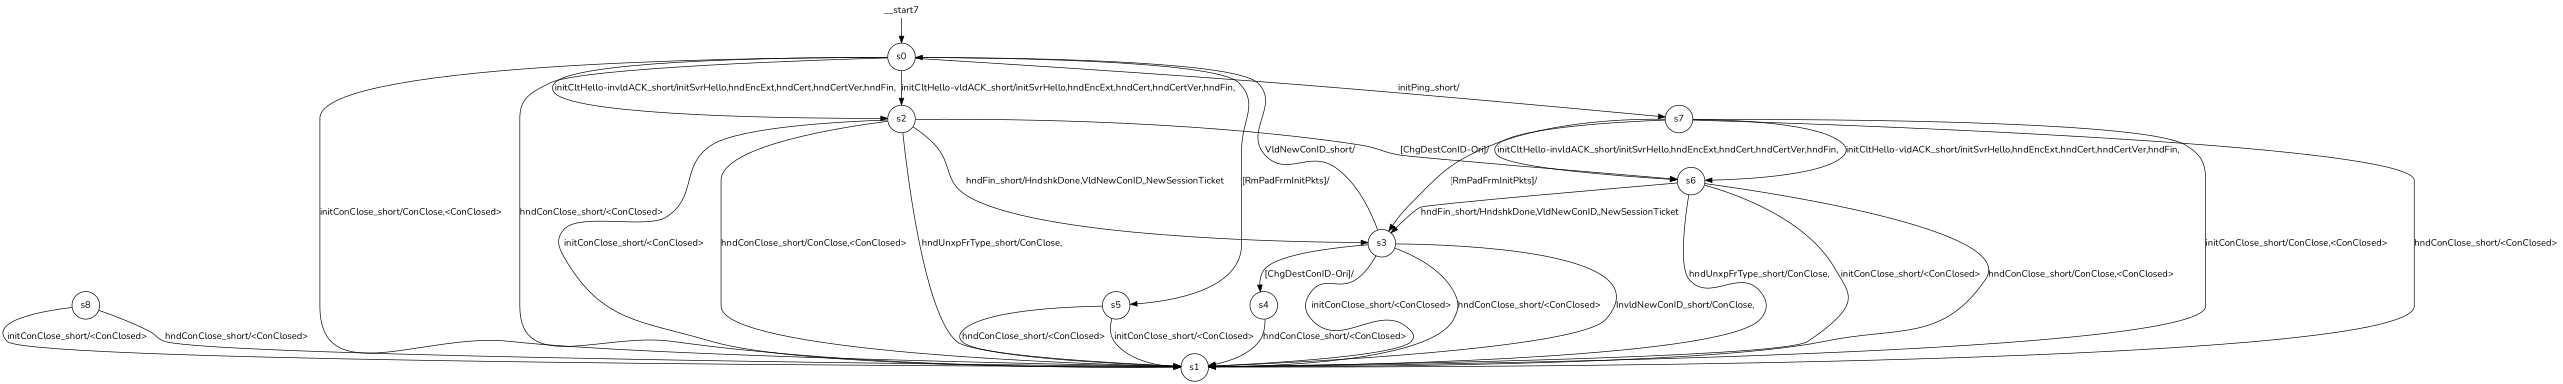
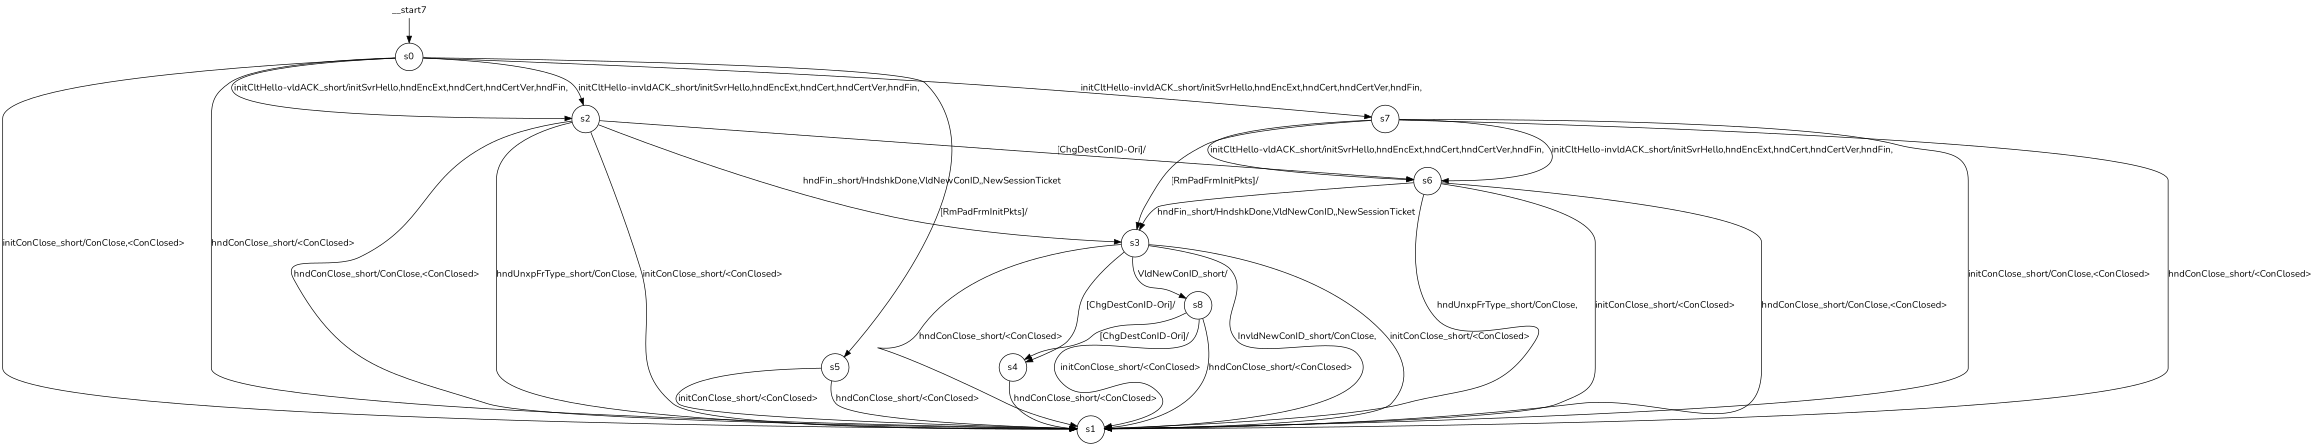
(1233, 74) -> (1147, 286)
(1430, 88) -> (1253, 88)
none -> (1107, 329)
